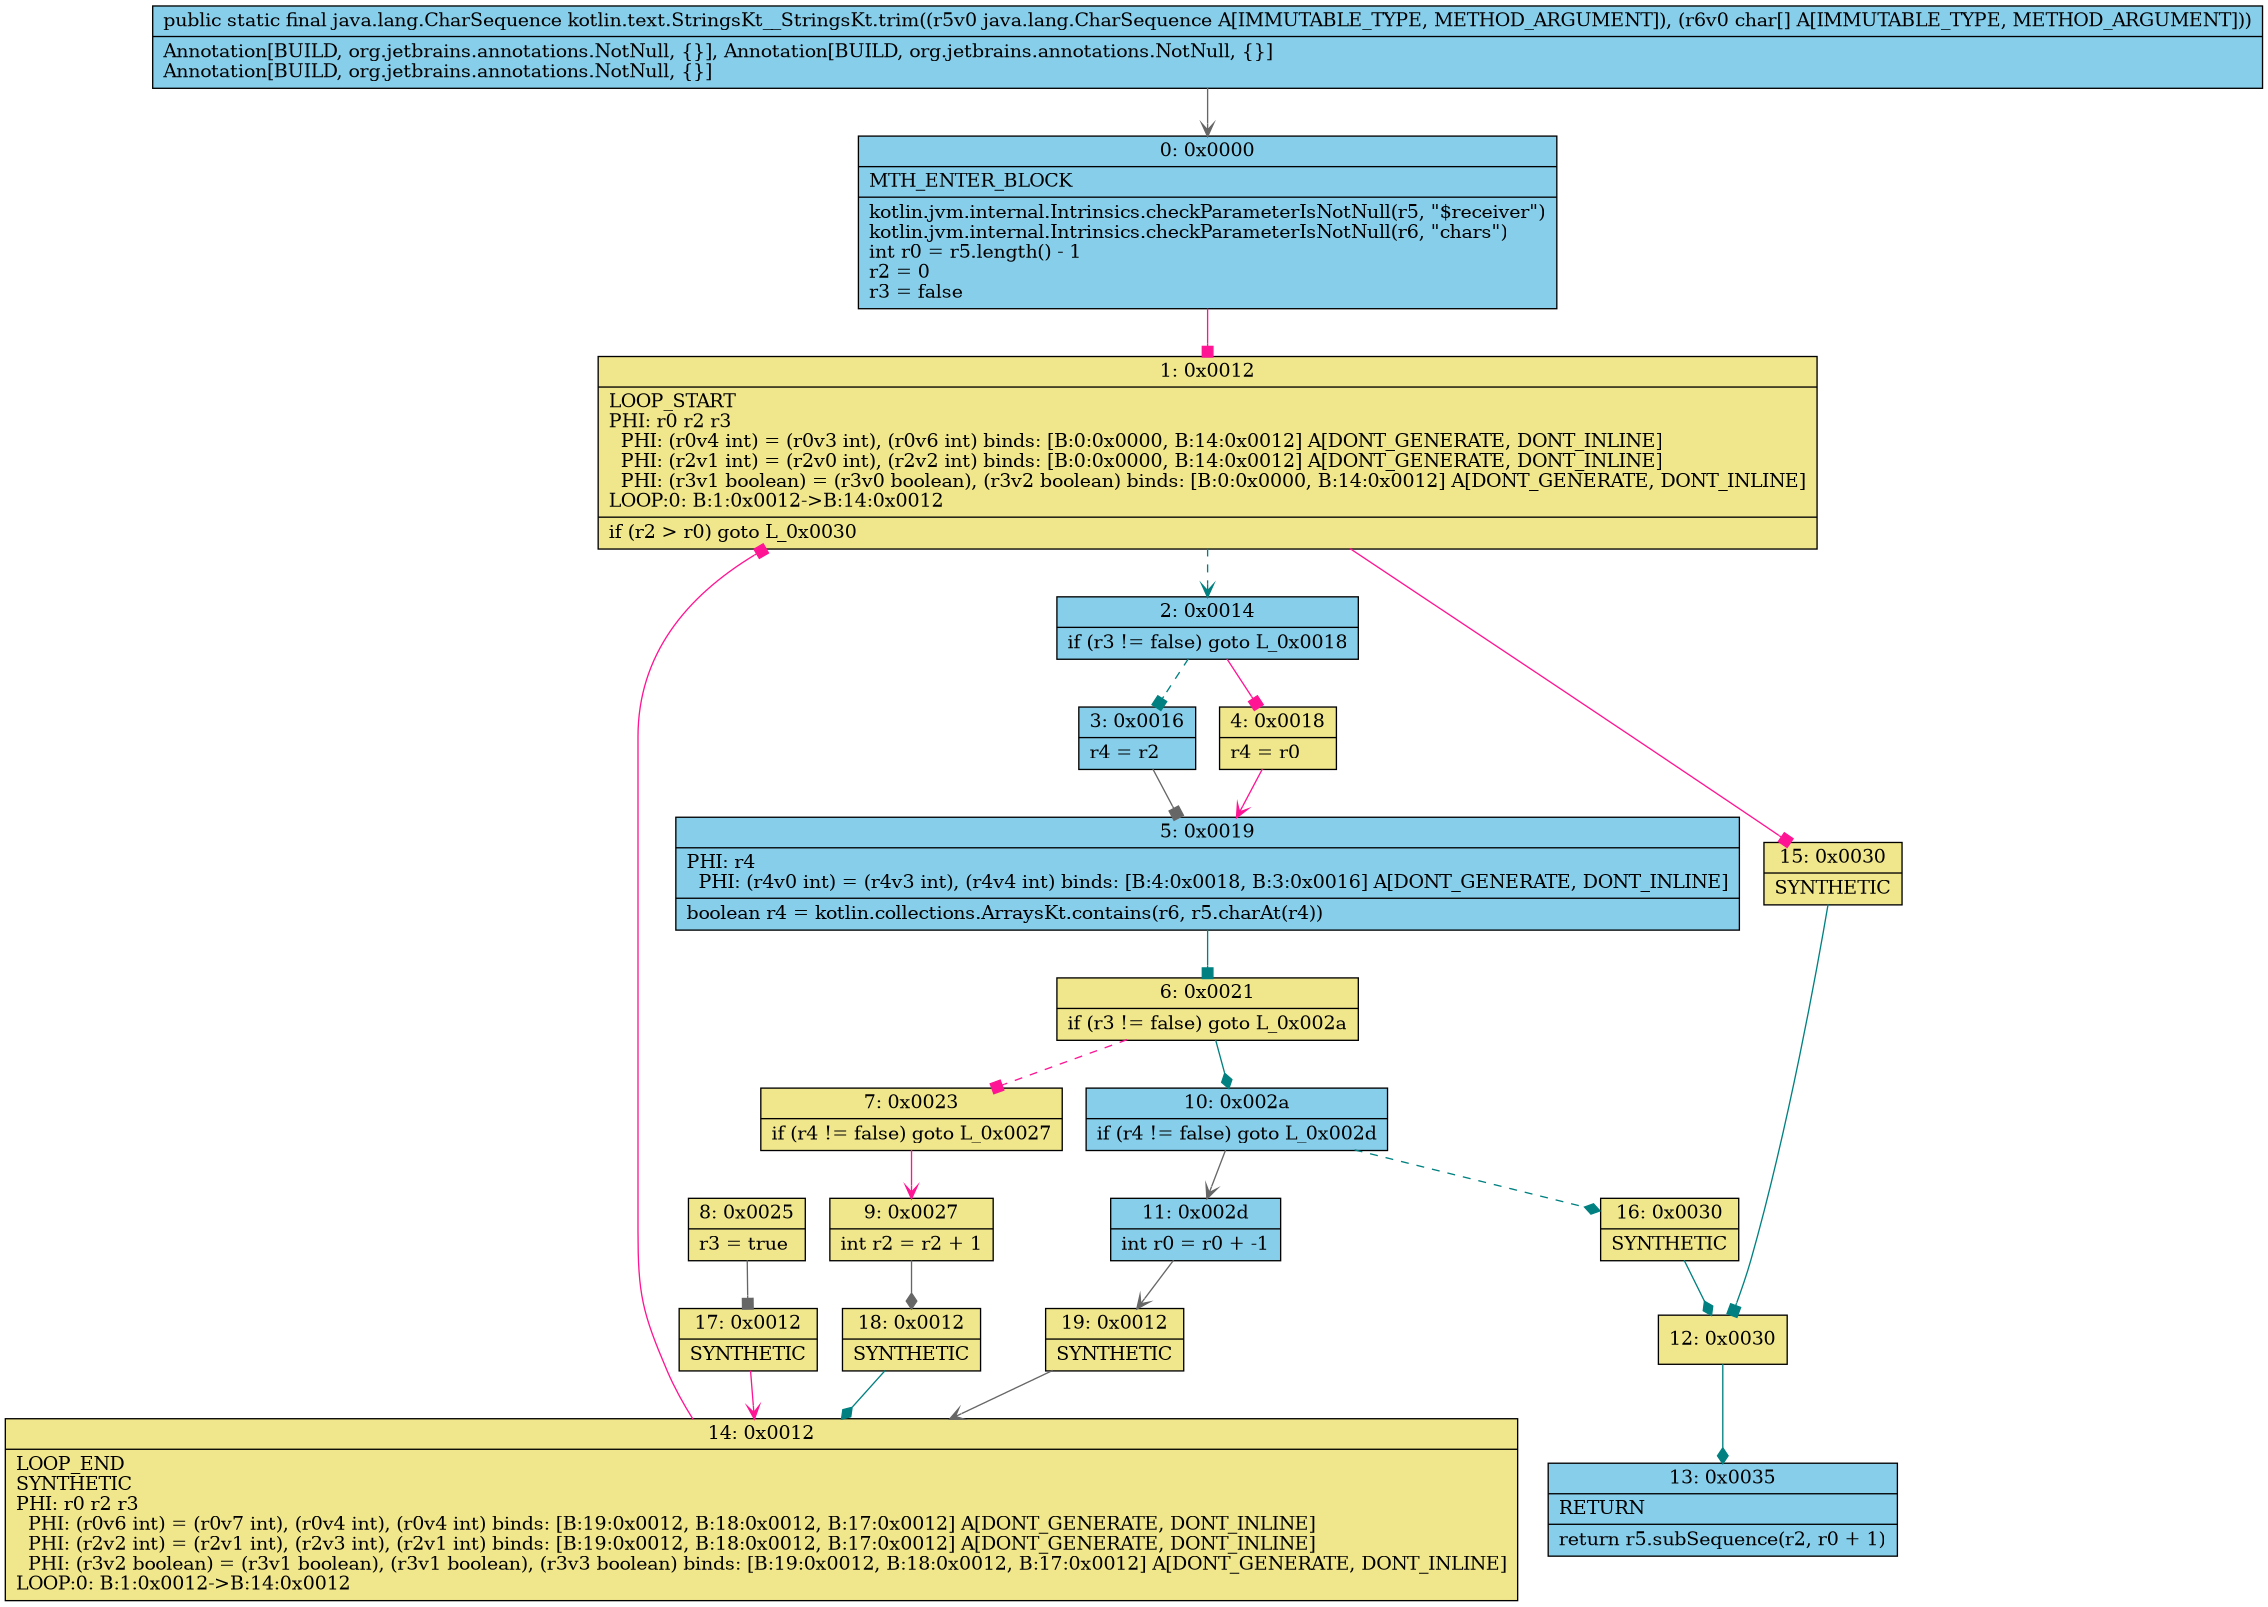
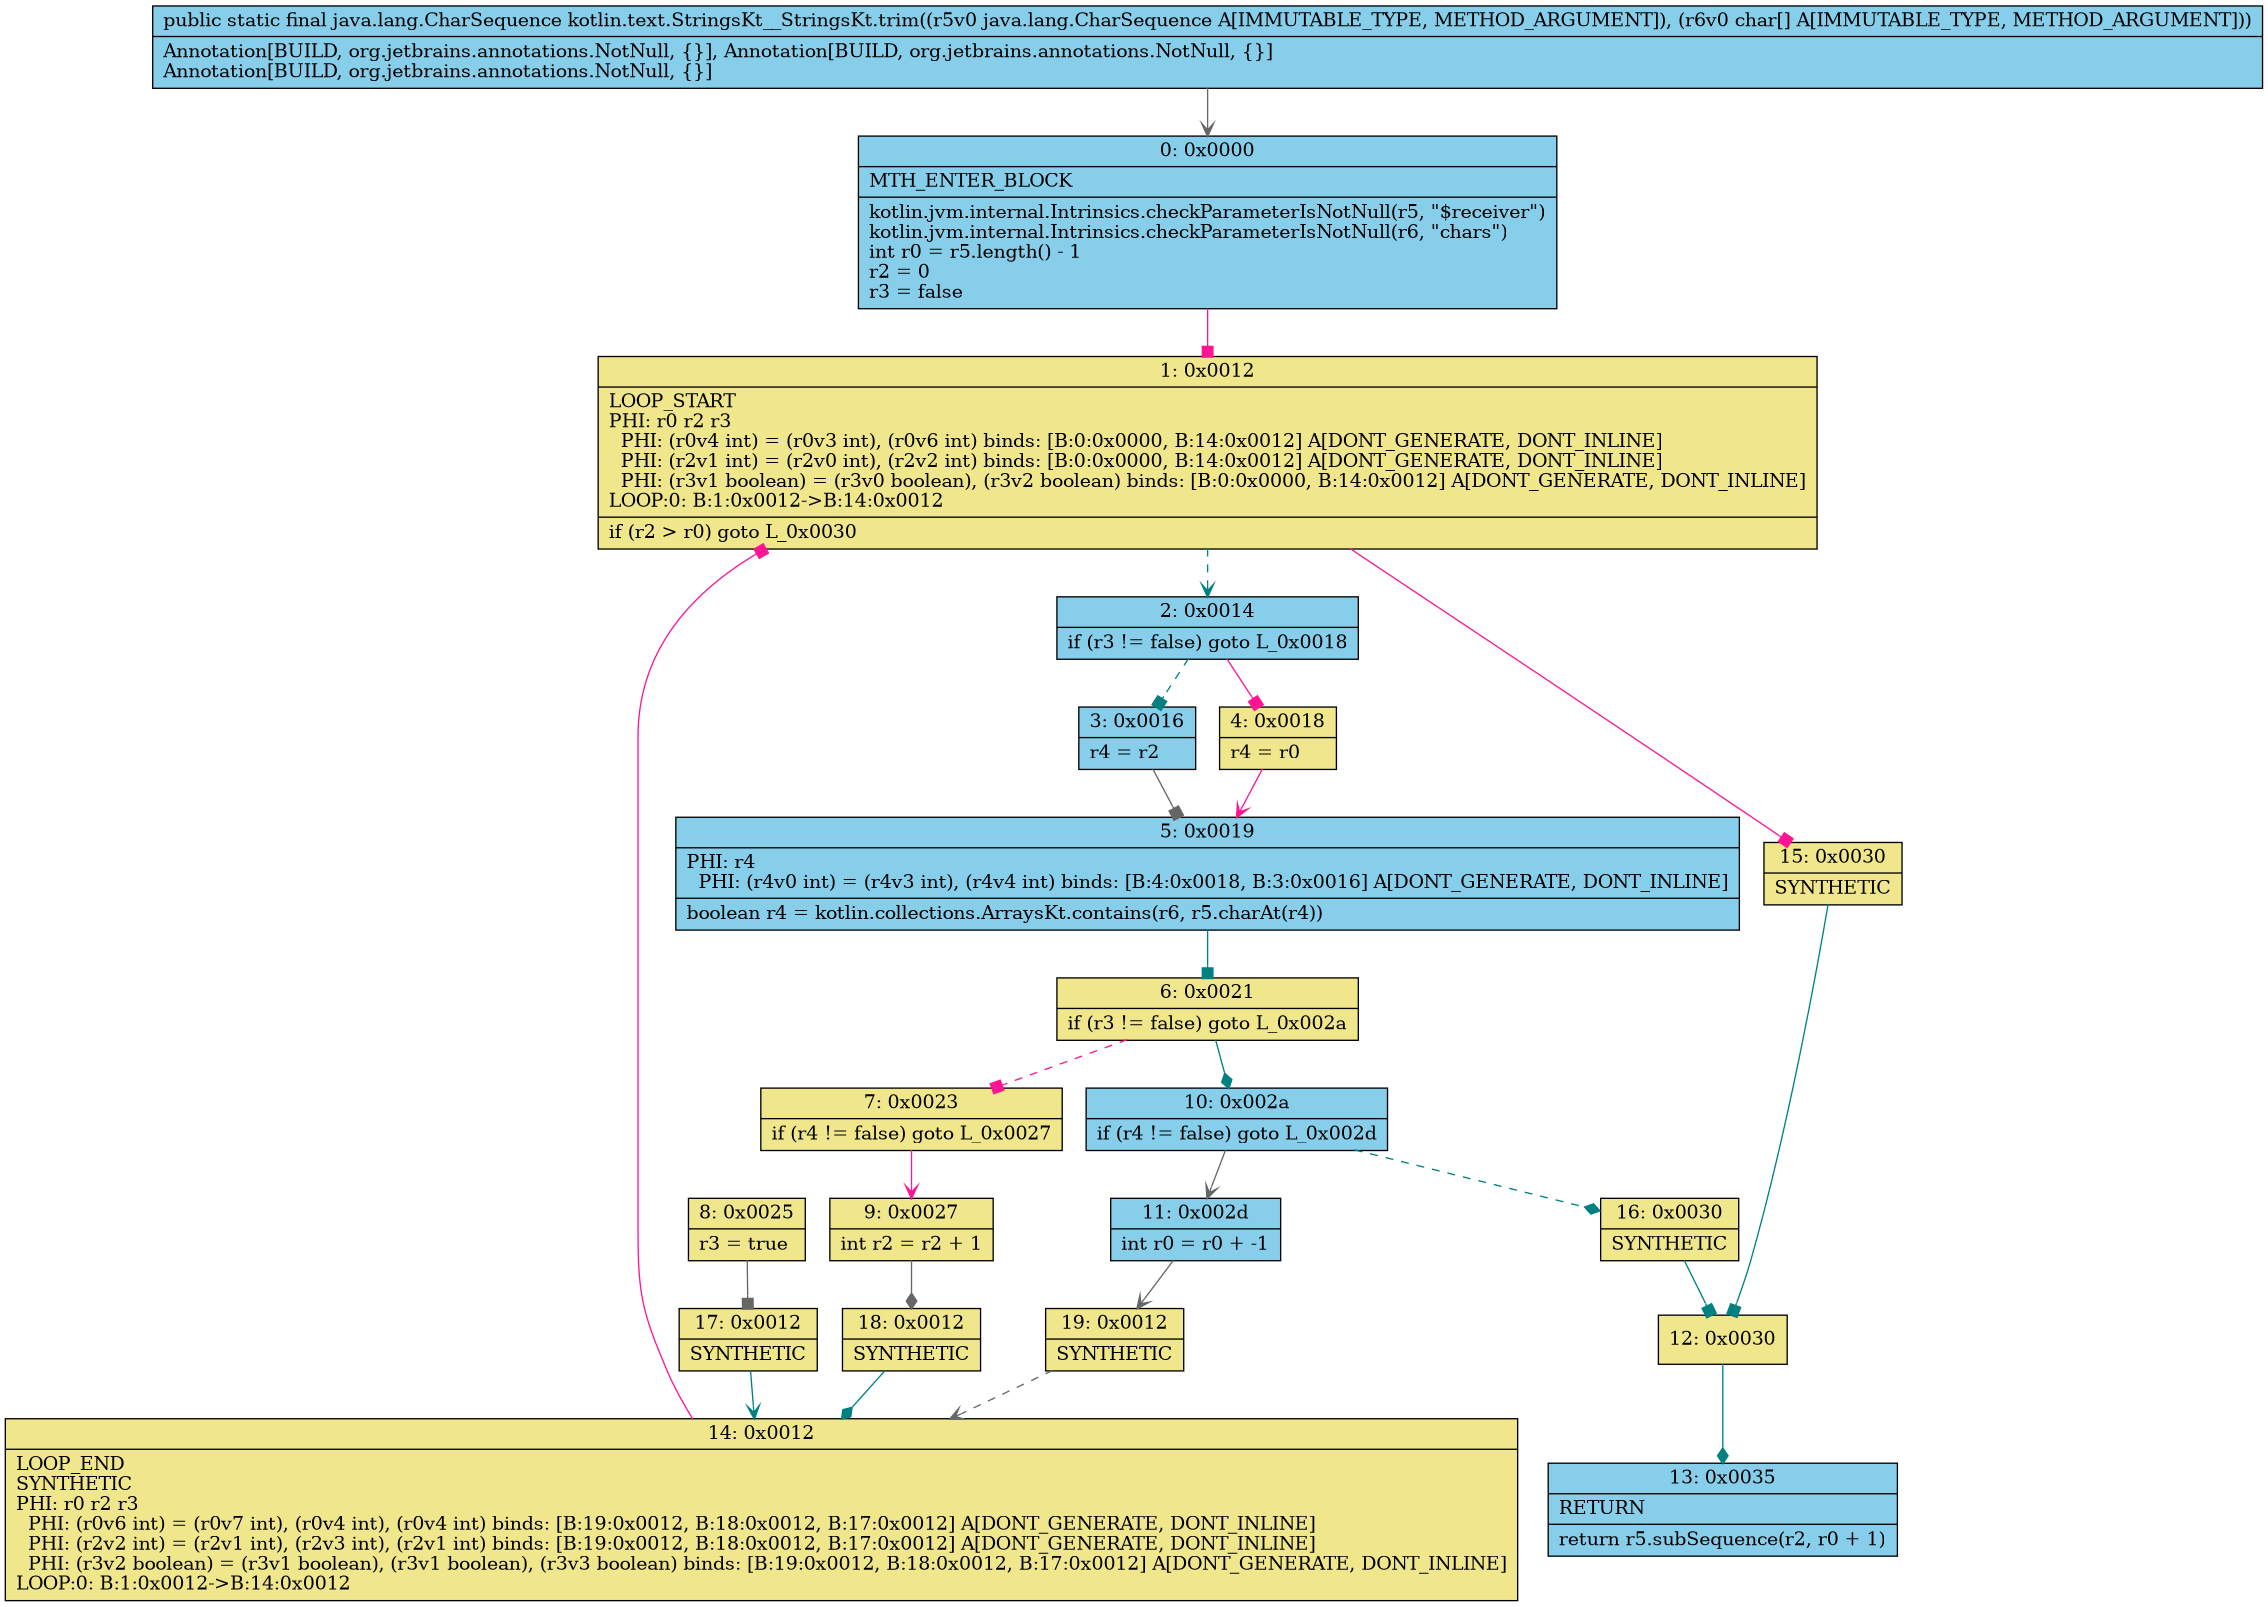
(1695, 1282) -> (1695, 1282)
(752, 1388) -> (752, 1388)
(1007, 1392) -> (1007, 1392)
